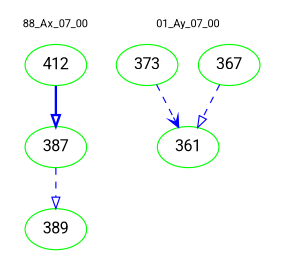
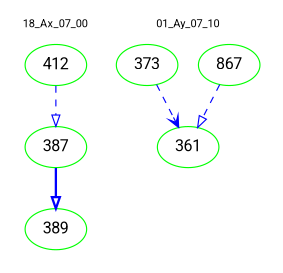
(56, 25) -> (56, 25)
(188, 25) -> (188, 25)
(229, 65) -> (229, 65)
(56, 100) -> (56, 100)
(56, 183) -> (56, 183)
